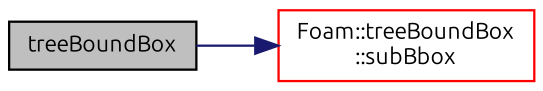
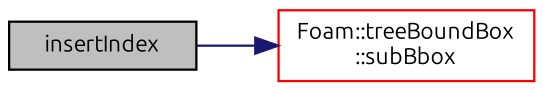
(103, 46) -> (103, 46)
